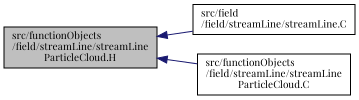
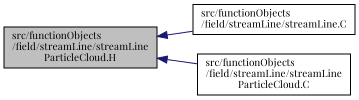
(274, 20) -> (274, 20)
